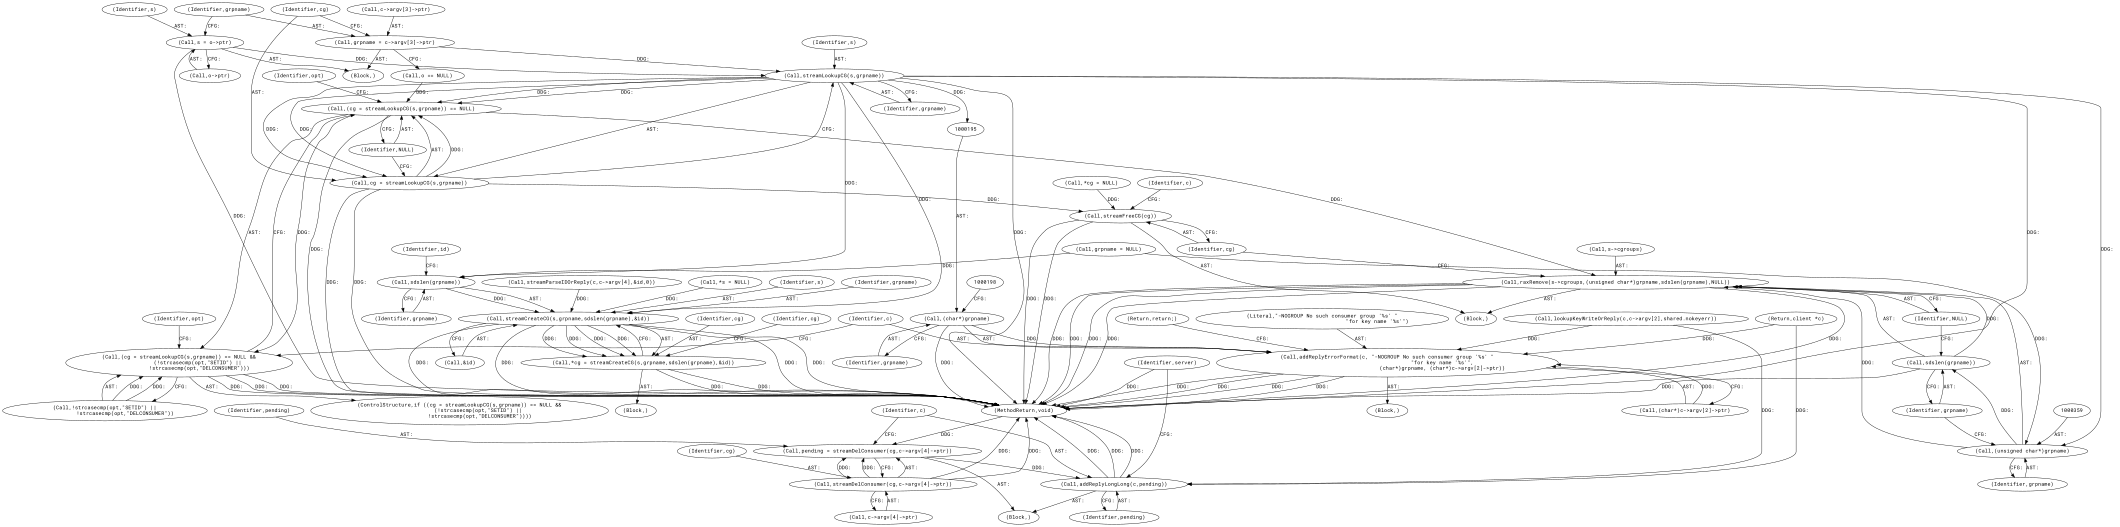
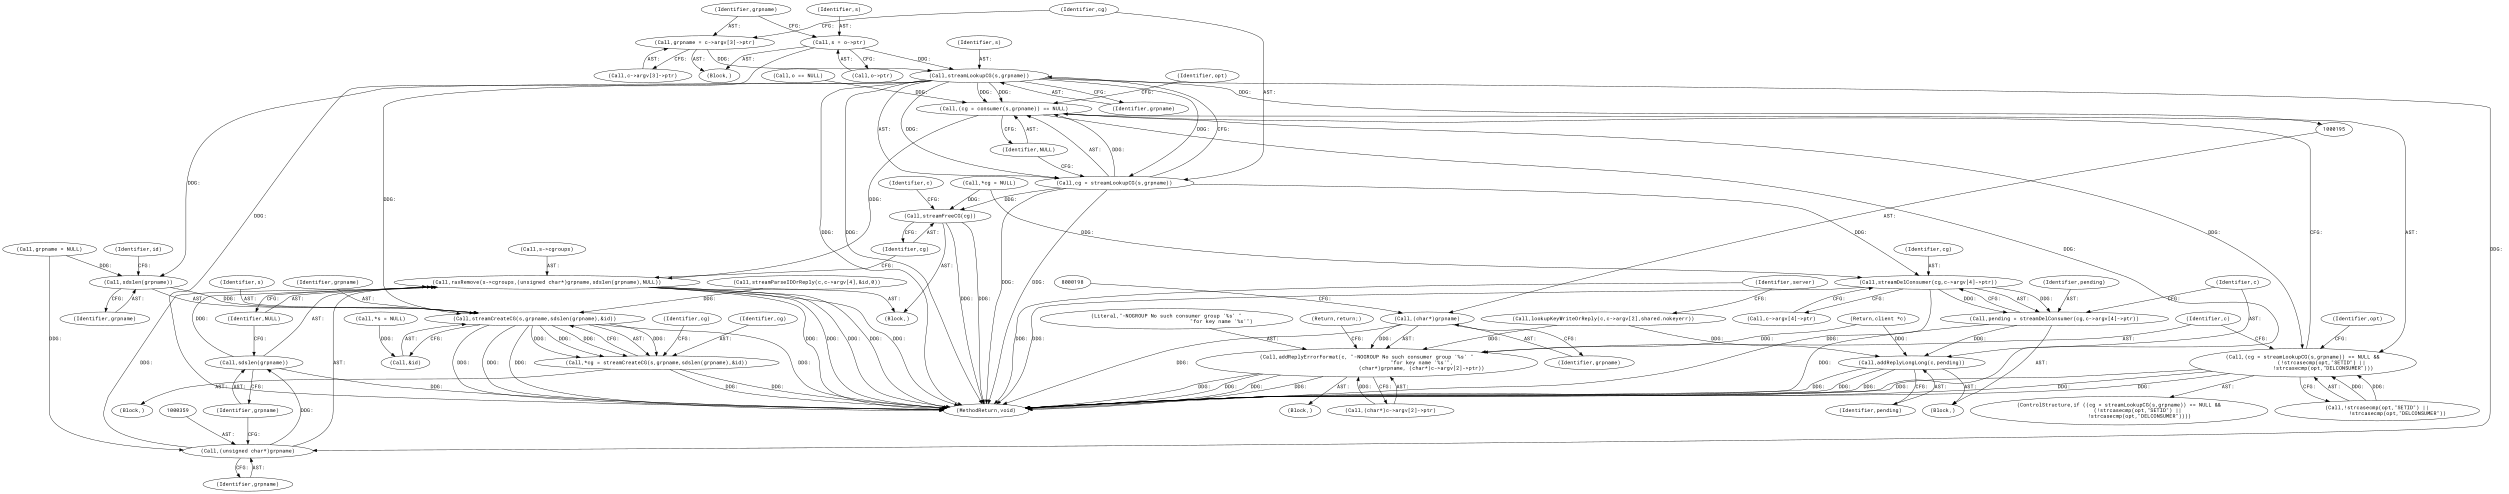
(405, 58) -> (672, 57)
(401, 109) -> (1004, 109)
none -> (1563, 192)
none -> (1416, 264)
(985, 282) -> (1073, 282)
(651, 300) -> (381, 342)
(1162, 428) -> (1725, 305)
(949, 430) -> (1522, 395)
(895, 501) -> (1841, 299)
